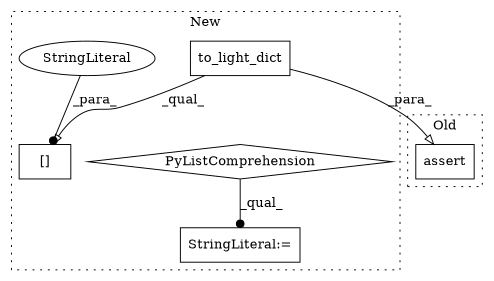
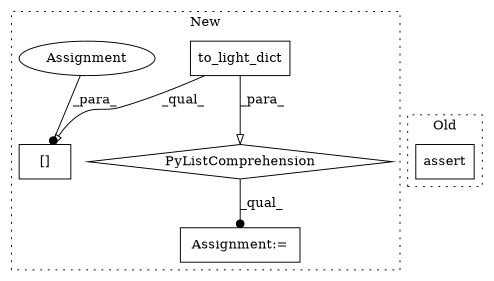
(87, 58) -> (87, 58)
(364, 94) -> (240, 105)
(240, 245) -> (240, 245)
